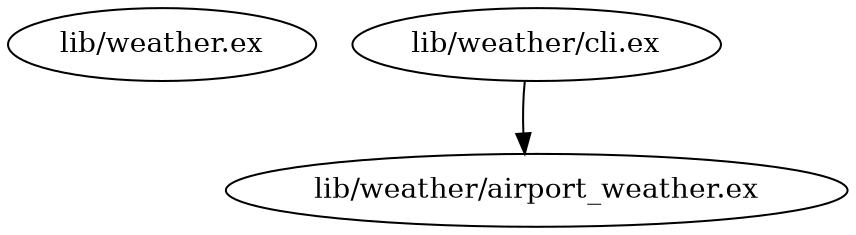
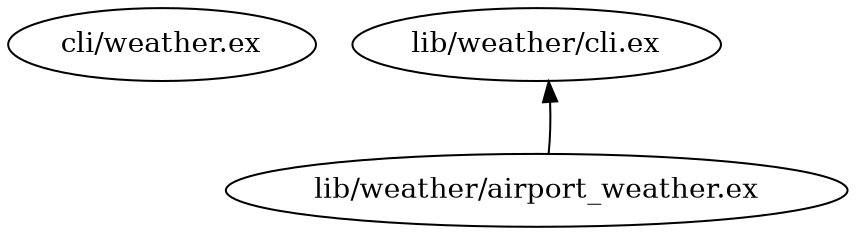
(162, 45) -> (162, 45)
(523, 107) -> (550, 128)
